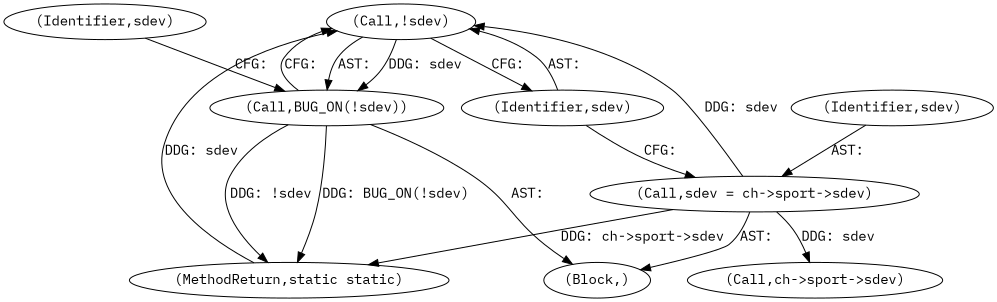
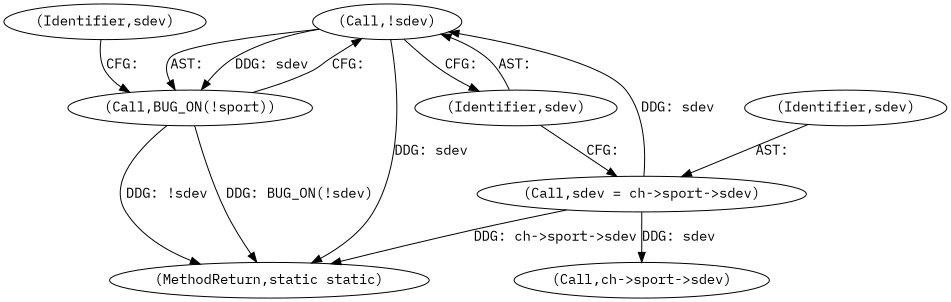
(327, 108) -> (190, 108)
(173, 123) -> (391, 163)
(597, 280) -> none
